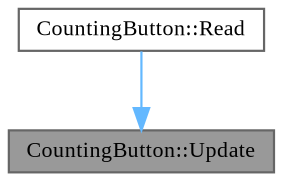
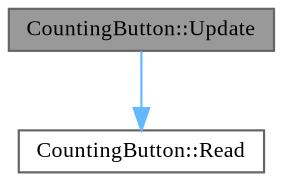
(141, 80) -> (141, 80)
